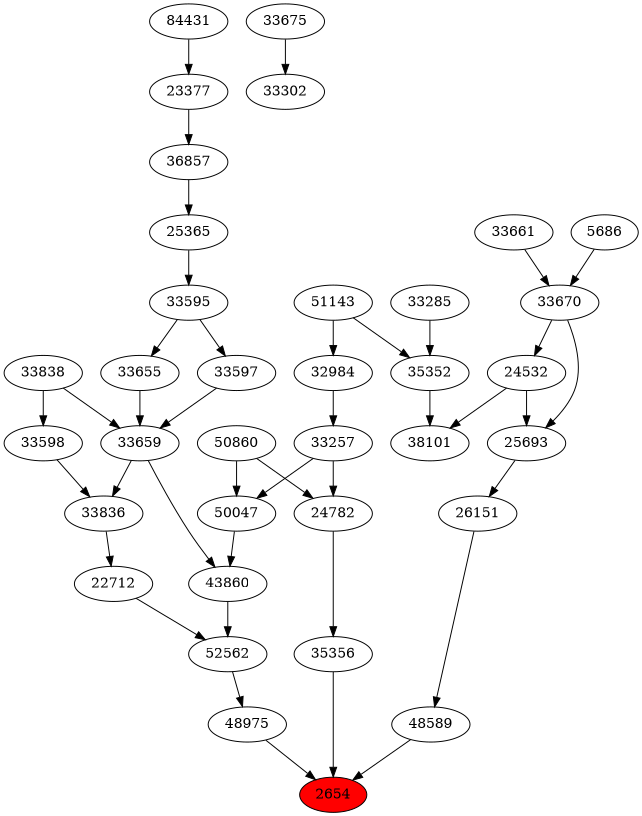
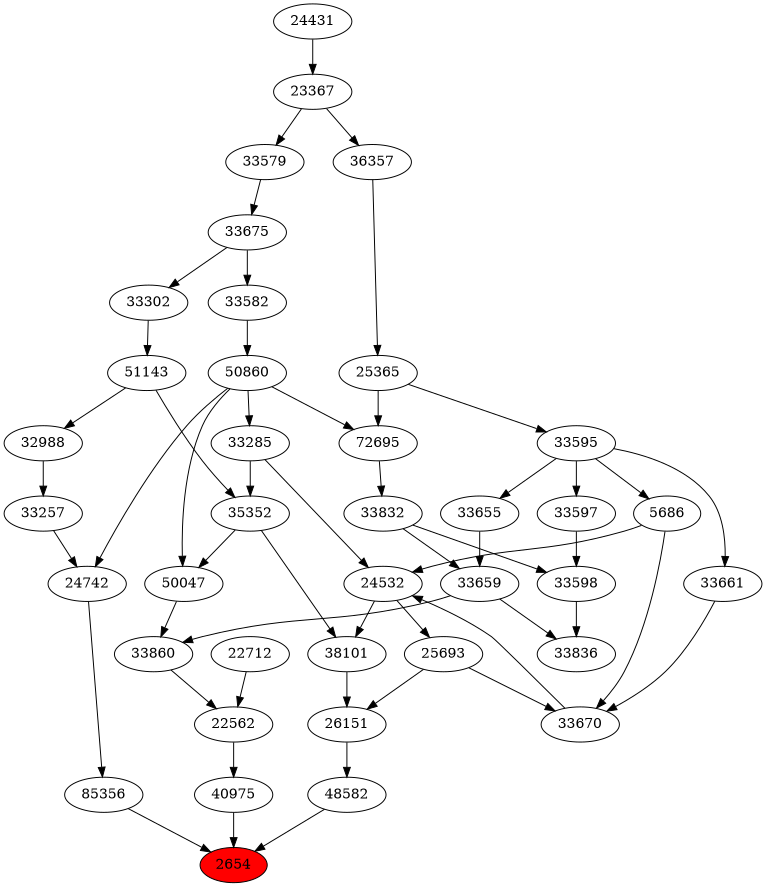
(189, 21) -> (313, 21)
(189, 92) -> (313, 92)
(189, 162) -> (372, 162)
none -> (265, 162)
none -> (247, 303)
none -> (148, 333)
(43, 373) -> (383, 514)
(333, 373) -> (43, 443)
(578, 374) -> (508, 687)
none -> (249, 403)
(192, 405) -> (576, 549)
none -> (378, 443)
(290, 475) -> (221, 545)
none -> (618, 476)
none -> (693, 481)
none -> (313, 510)
(333, 514) -> (87, 584)
(108, 544) -> none
none -> (532, 549)
(228, 584) -> (154, 654)
(228, 654) -> (234, 724)
(333, 654) -> (104, 795)
none -> (347, 685)
(247, 724) -> (234, 795)
(431, 724) -> (347, 795)
